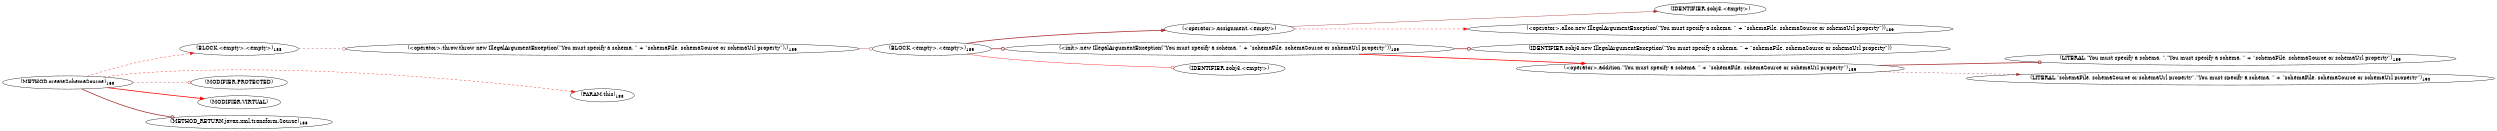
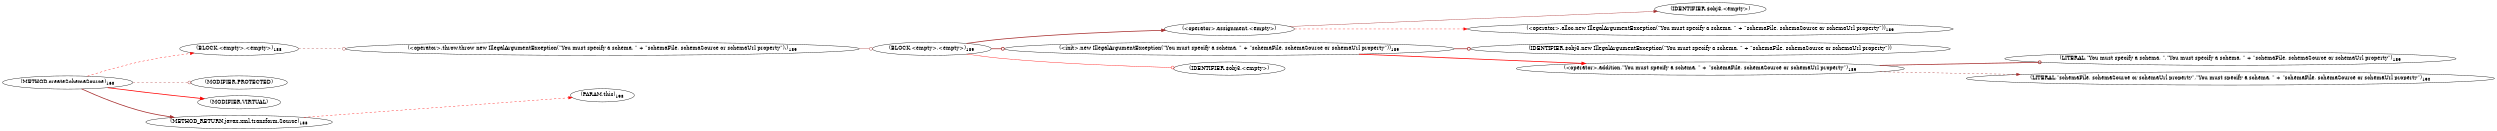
(338, 72) -> (436, 108)
(620, 95) -> (620, 95)
(125, 106) -> (125, 106)
